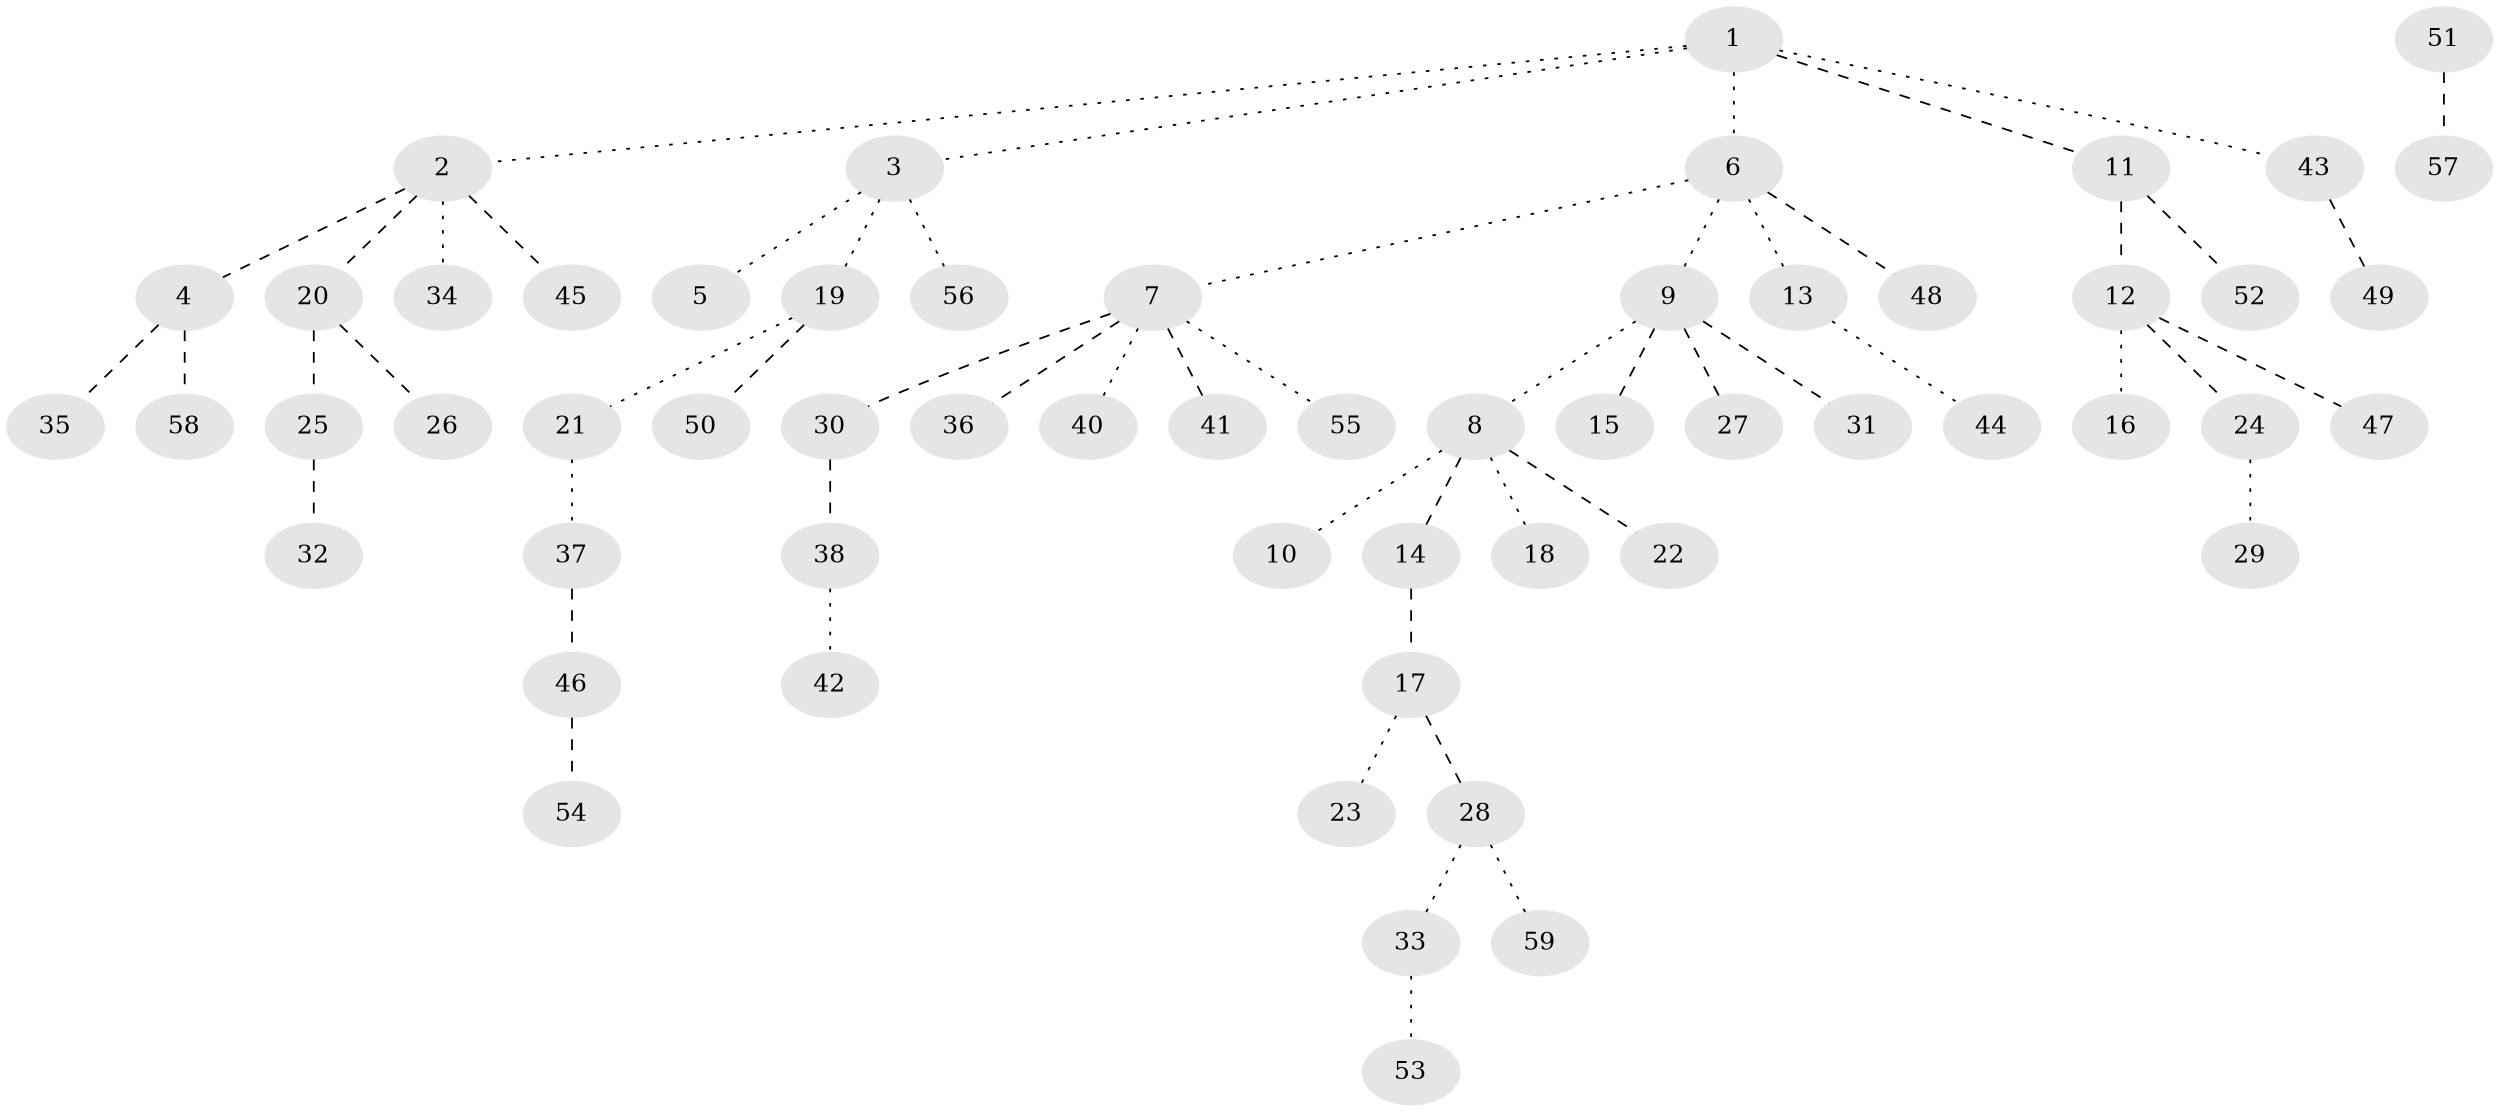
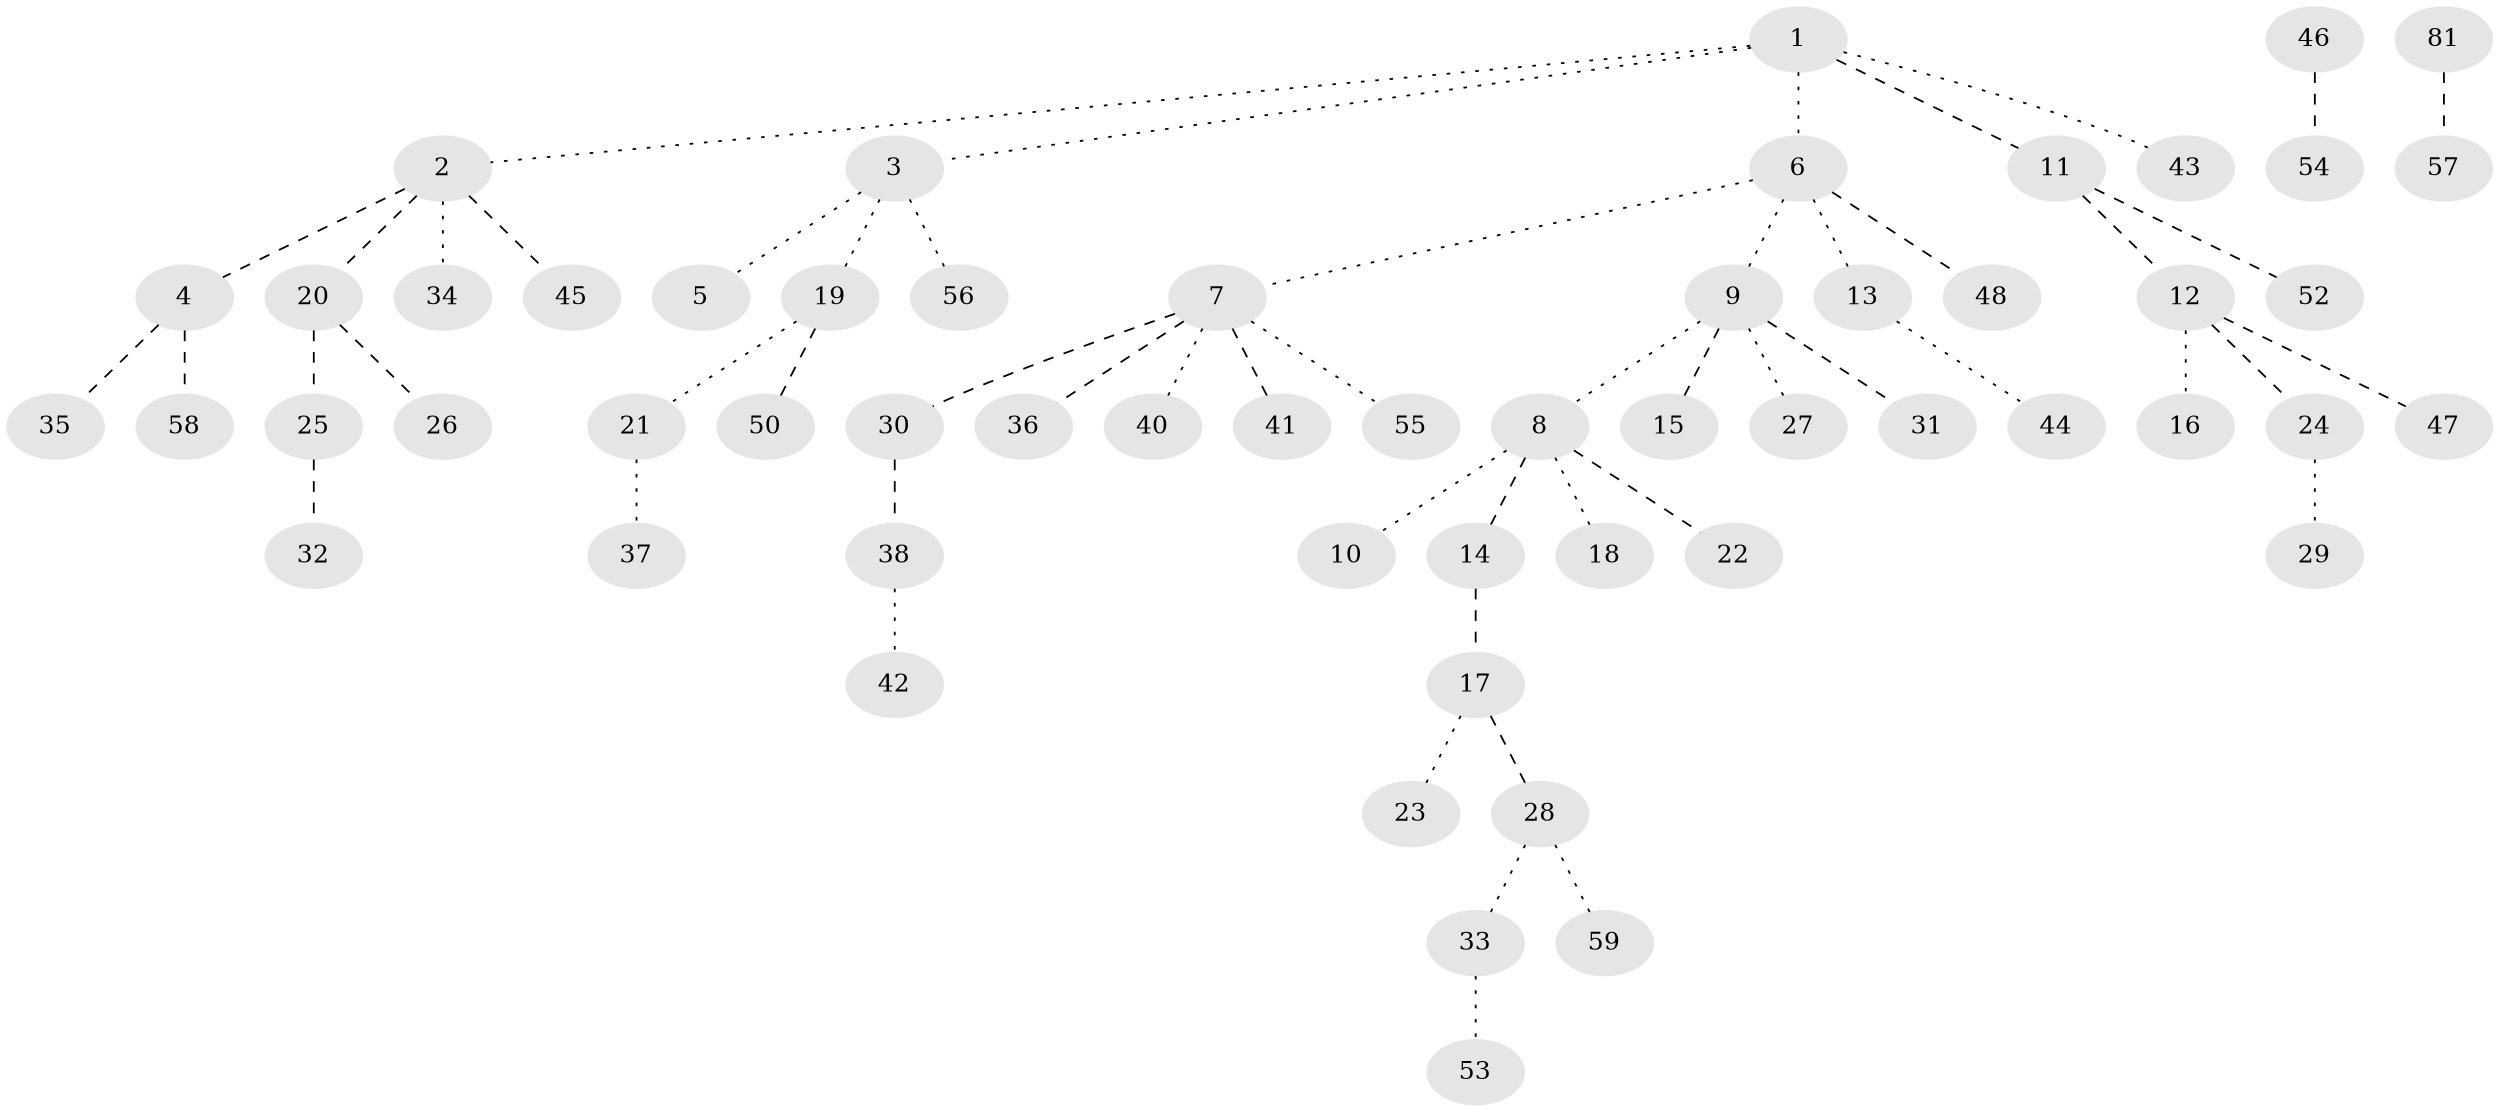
(2444, 39) -> (2444, 39)
(2379, 298) -> none
(1702, 362) -> (1766, 362)
(572, 621) -> none
